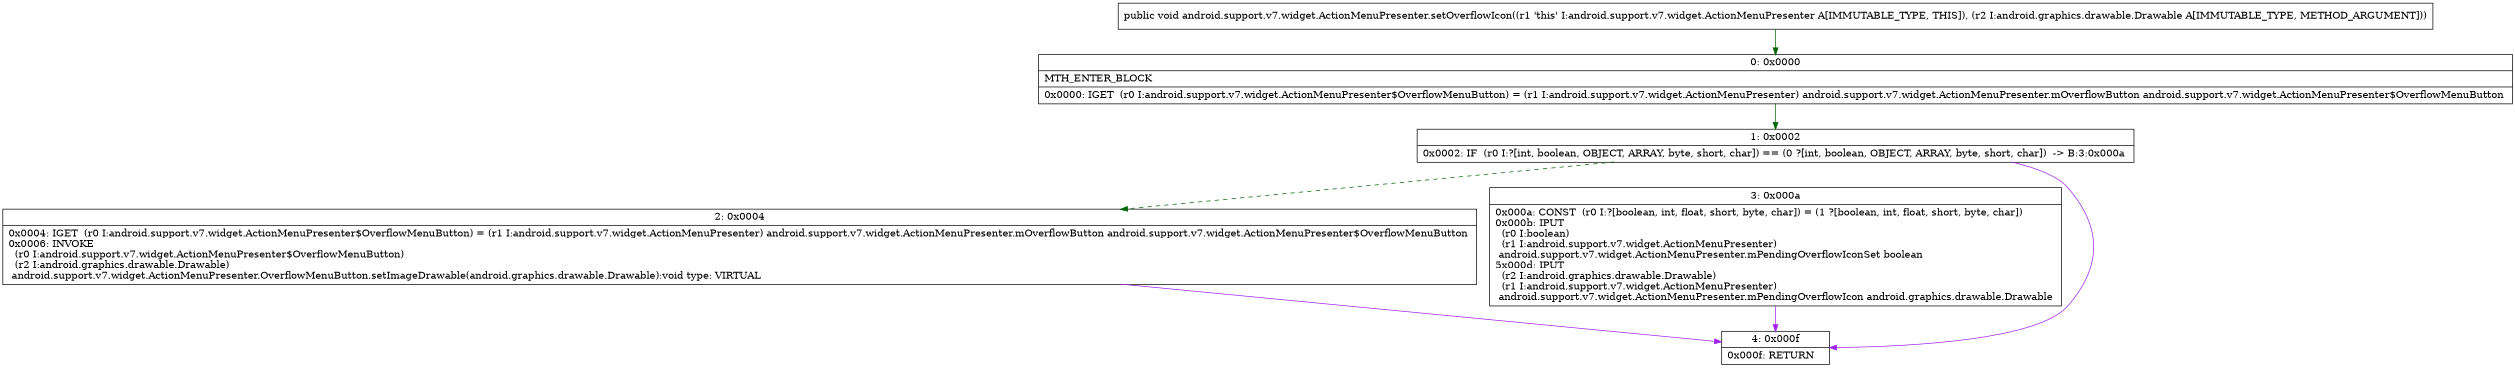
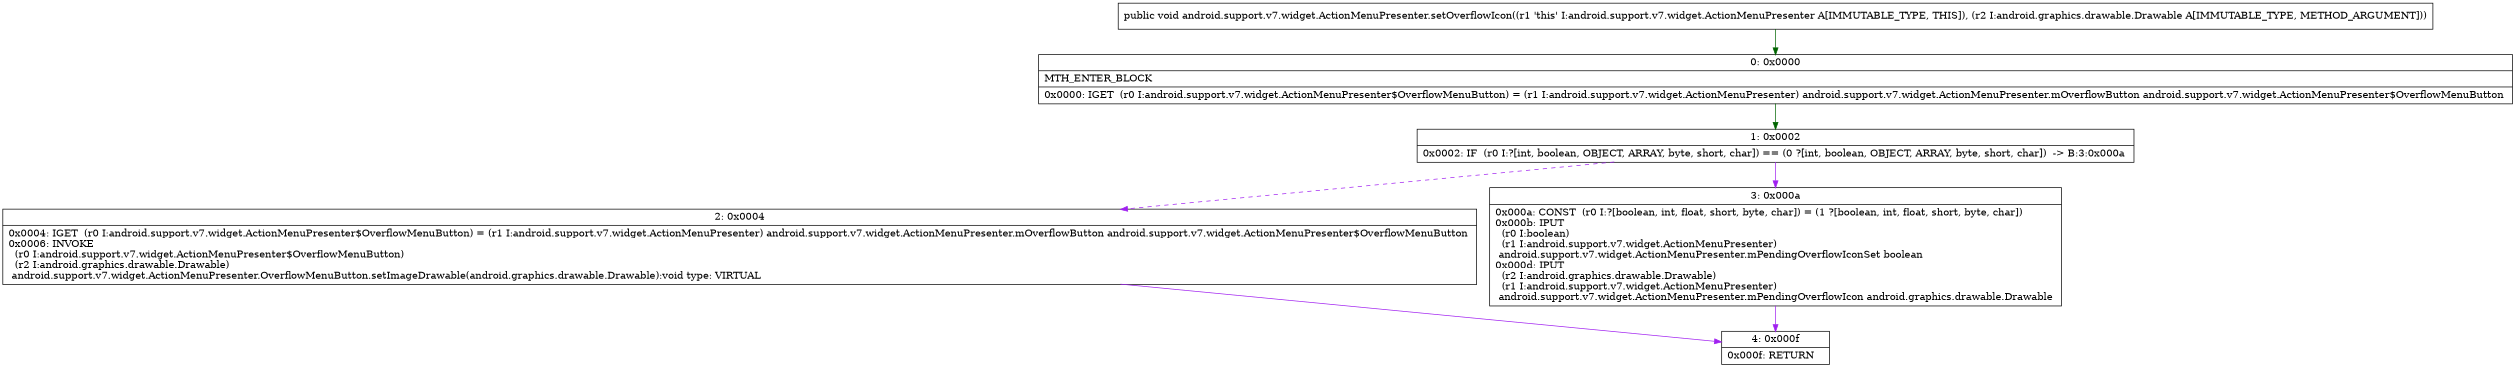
(1371, 185) -> (1371, 185)
(1533, 265) -> (1533, 265)
(2050, 318) -> (1776, 171)
